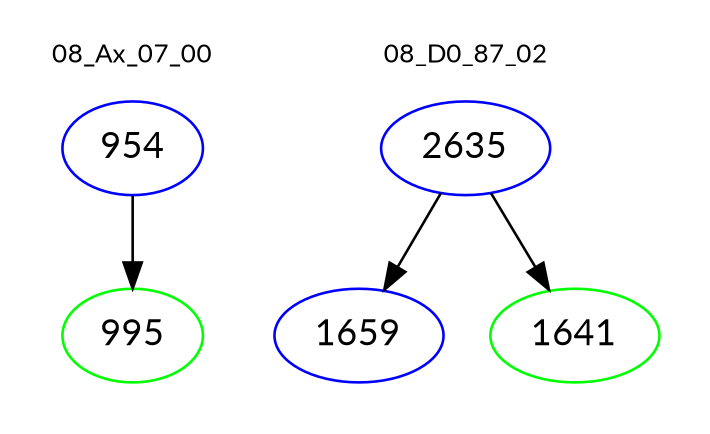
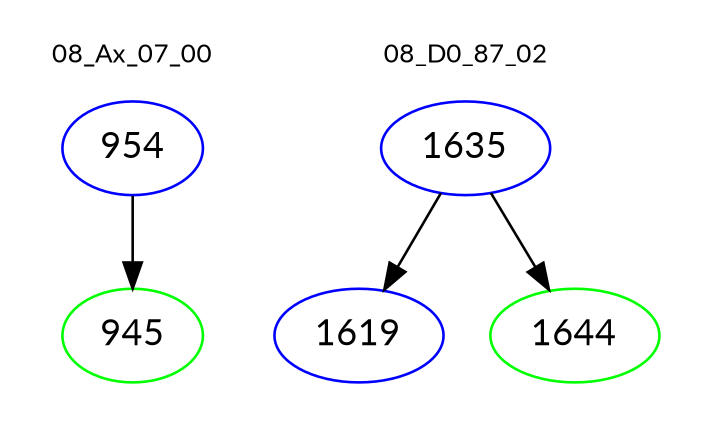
(466, 148) -> (466, 148)
(133, 336) -> (133, 336)
(359, 336) -> (359, 336)
(575, 336) -> (575, 336)
